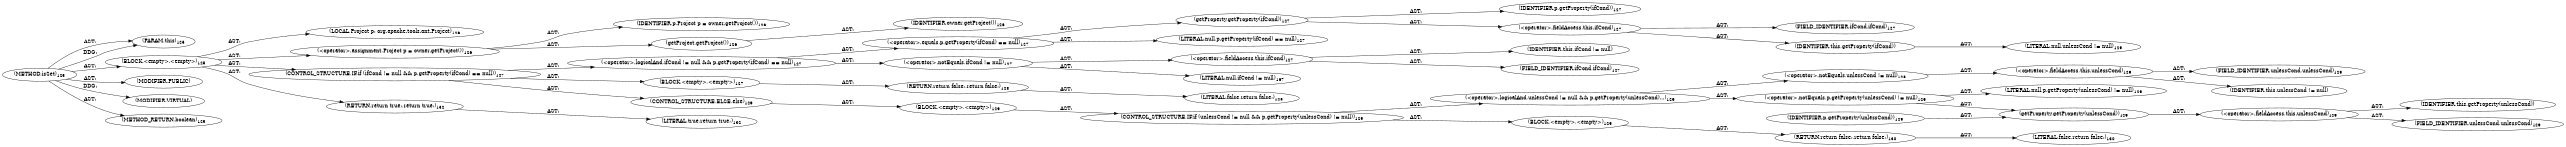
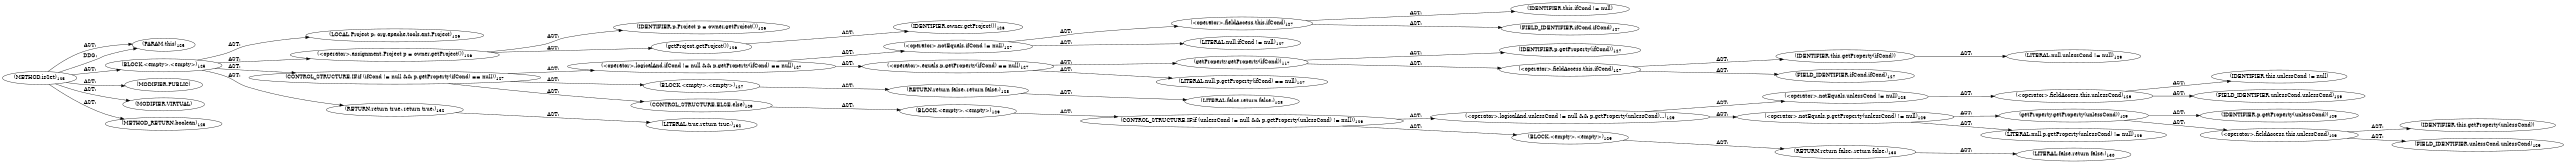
(1286, 20) -> (1286, 62)
(1280, 78) -> (1280, 42)
(91, 86) -> (91, 90)
(1963, 118) -> (2172, 116)
